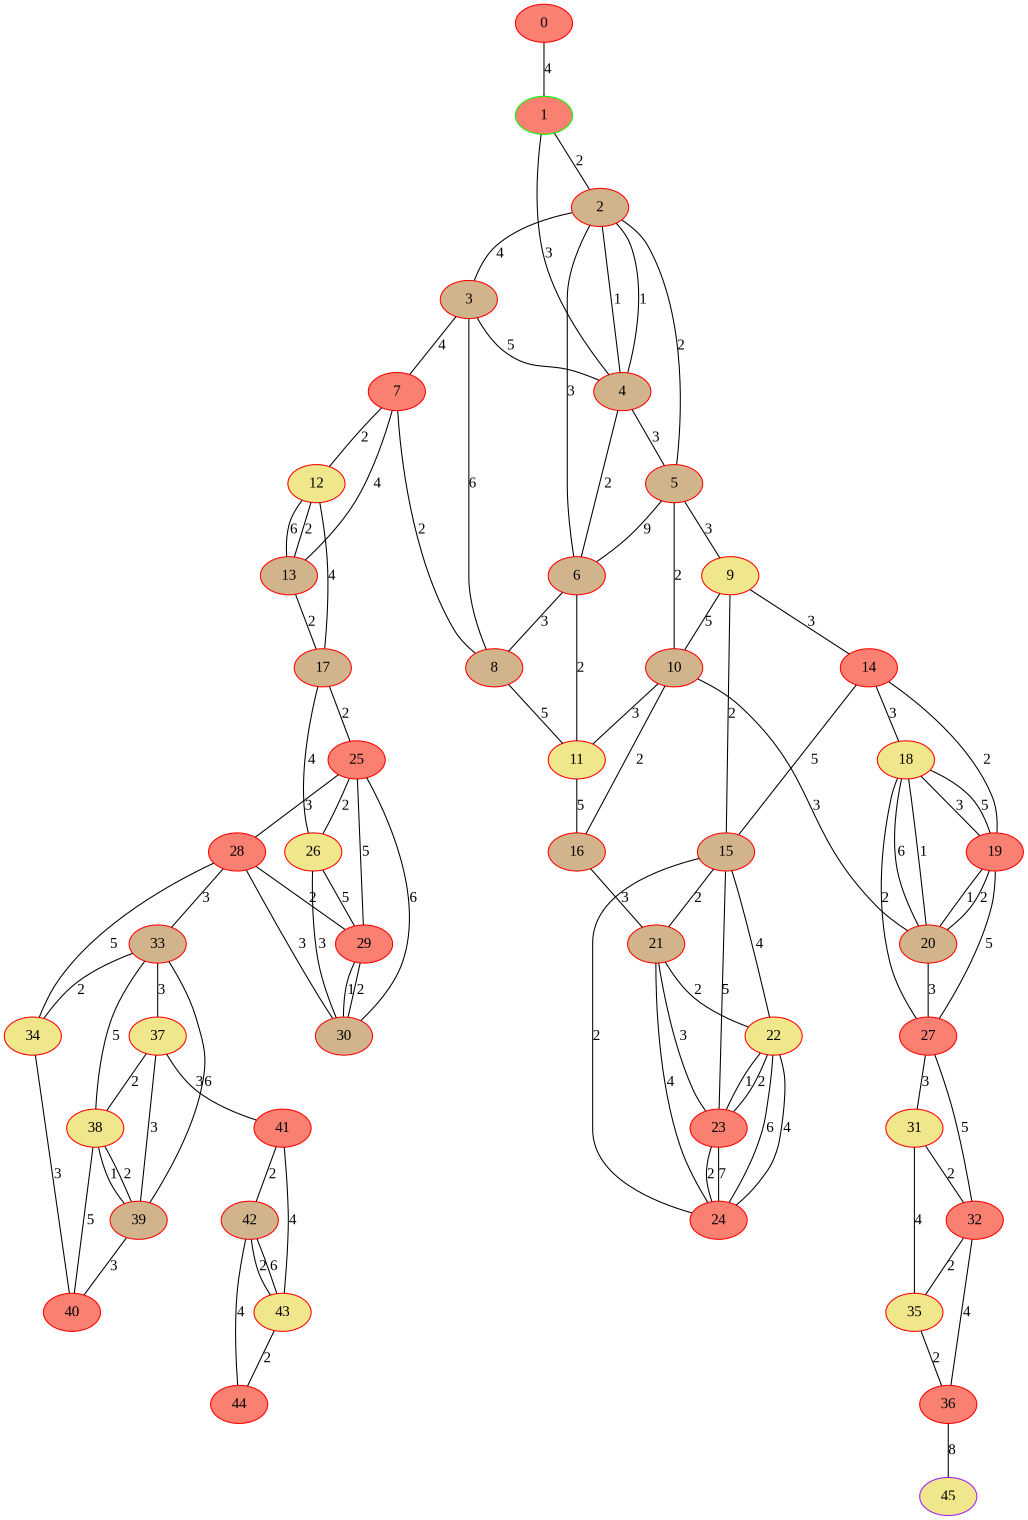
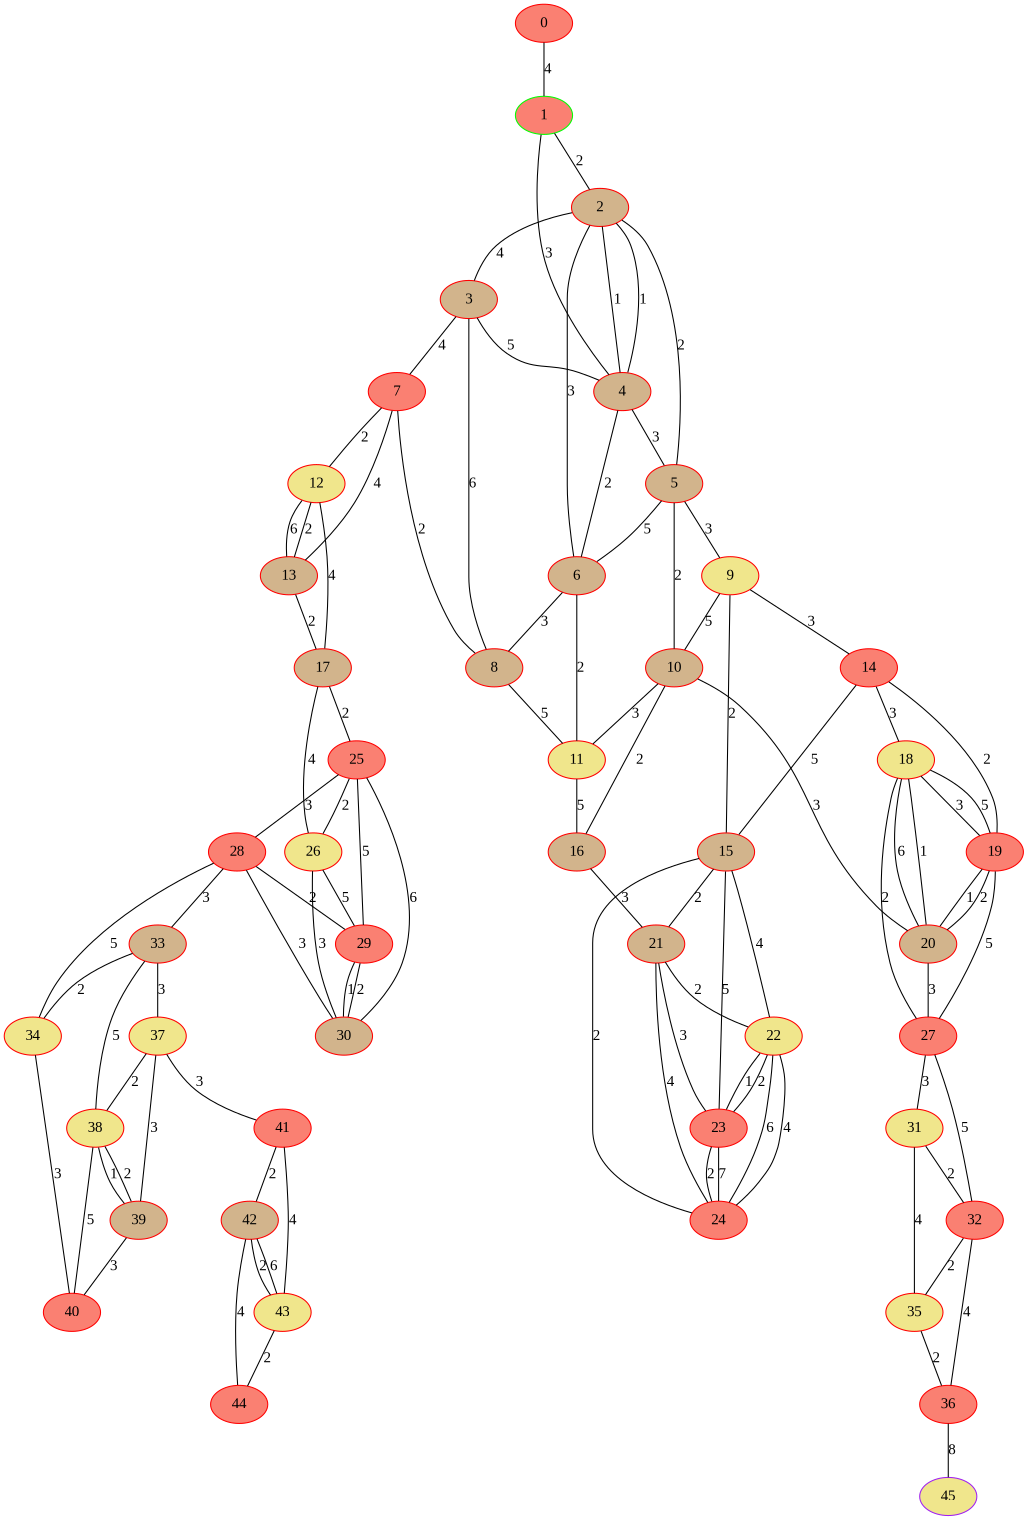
(647, 530) -> (647, 530)
(202, 1084) -> none
